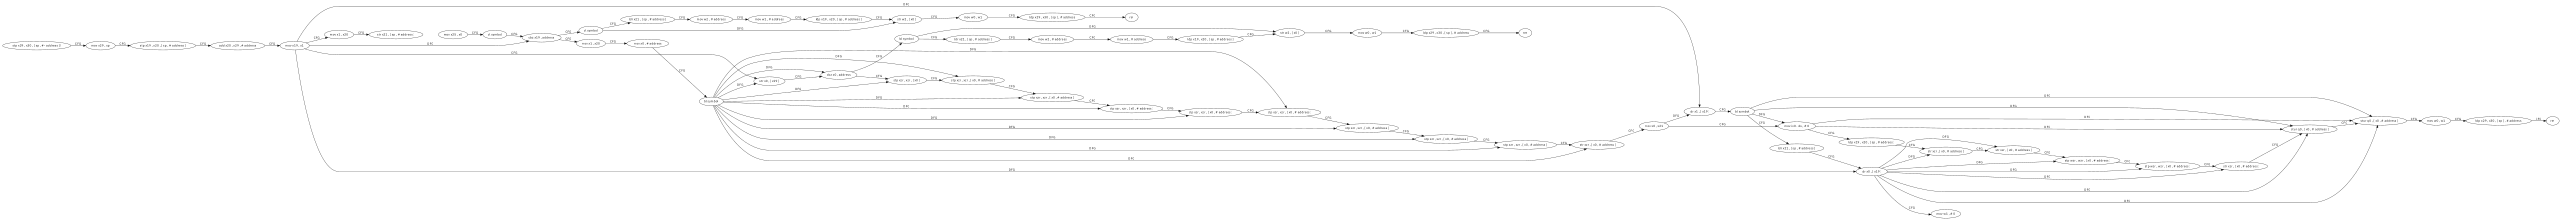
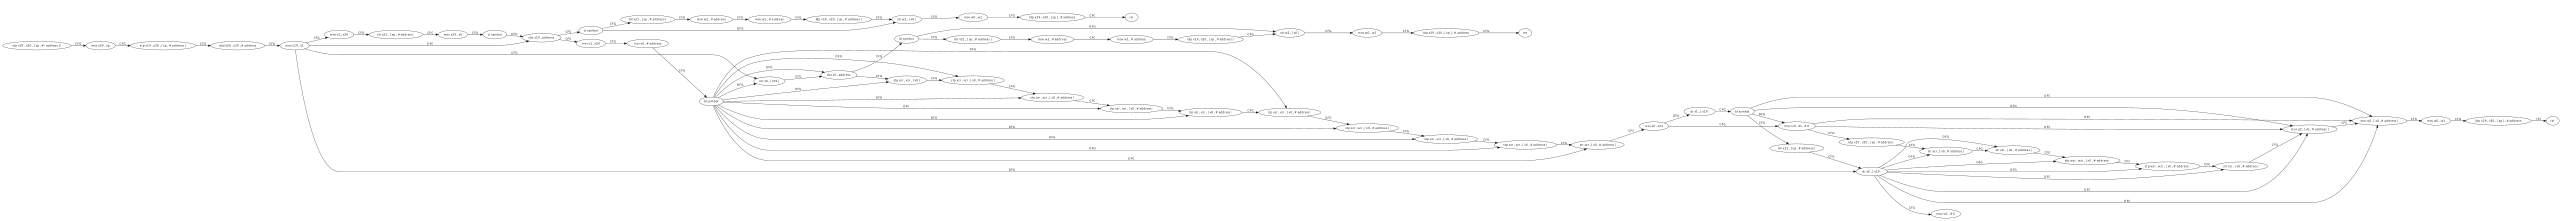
(1027, 6) -> none
none -> (429, 35)
